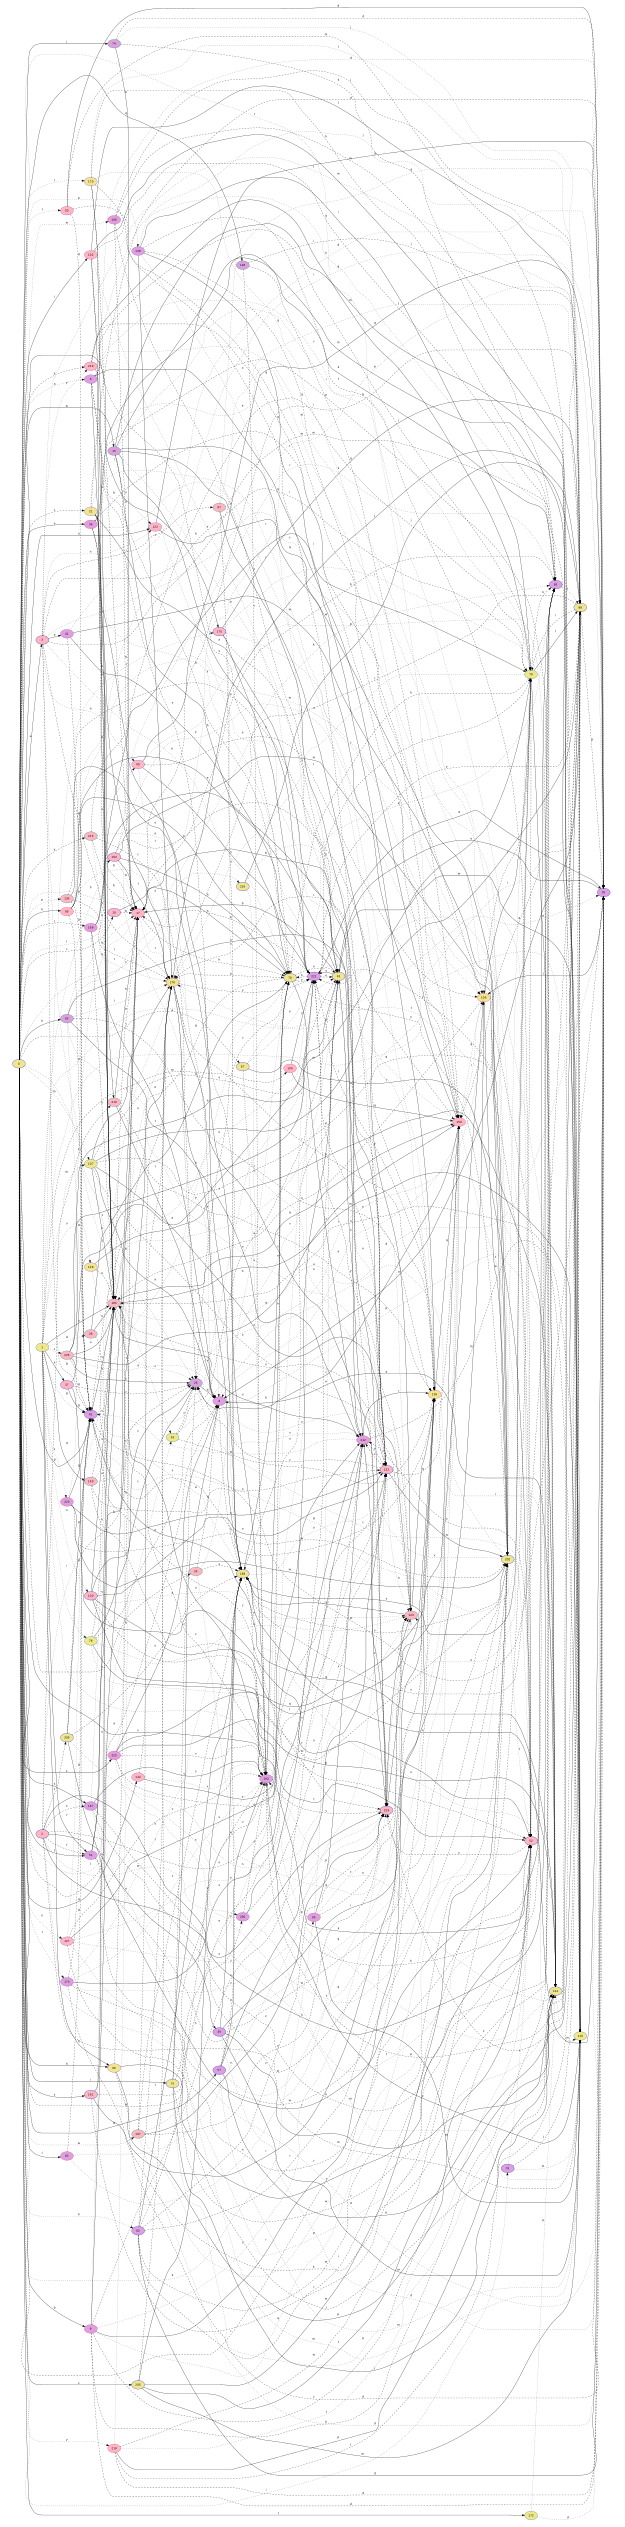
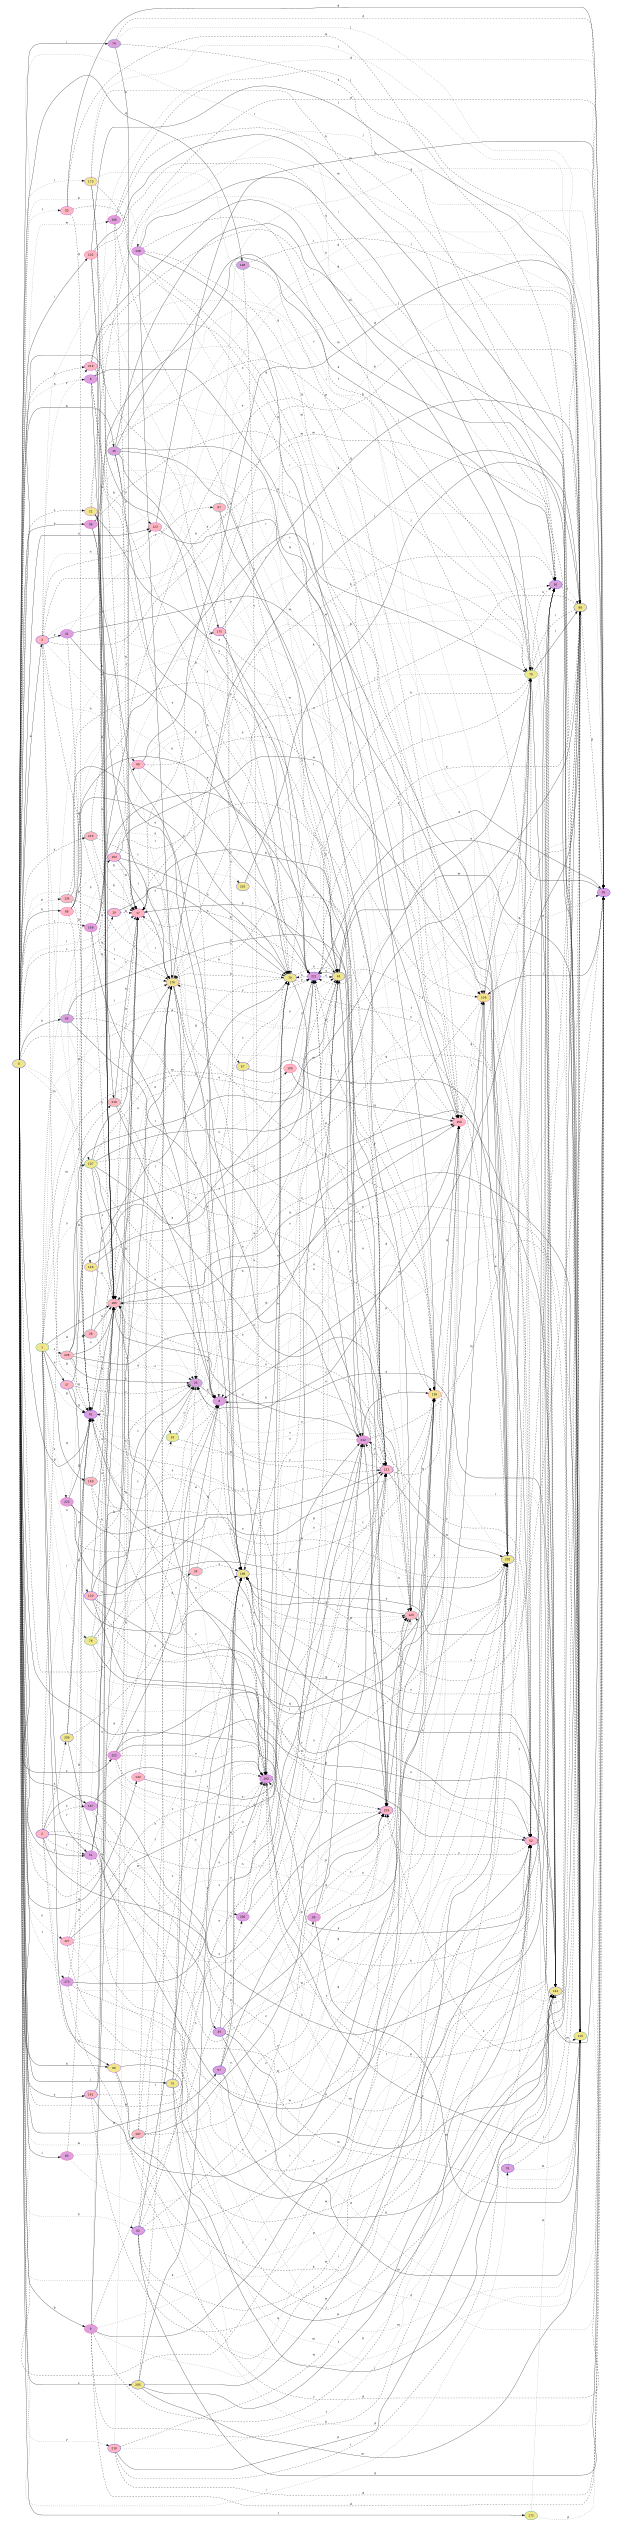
(114, 2448) -> (114, 2448)
